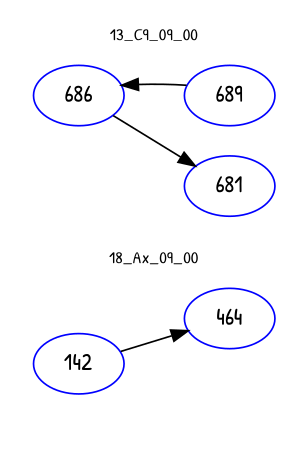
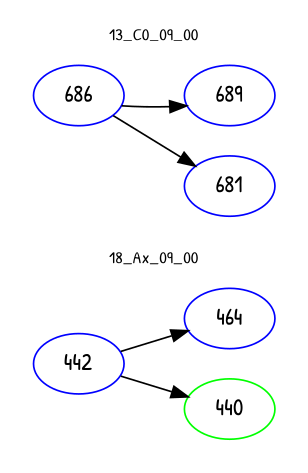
(154, 36) -> (154, 36)
(163, 84) -> (146, 107)
(79, 364) -> (79, 364)
none -> (230, 409)
